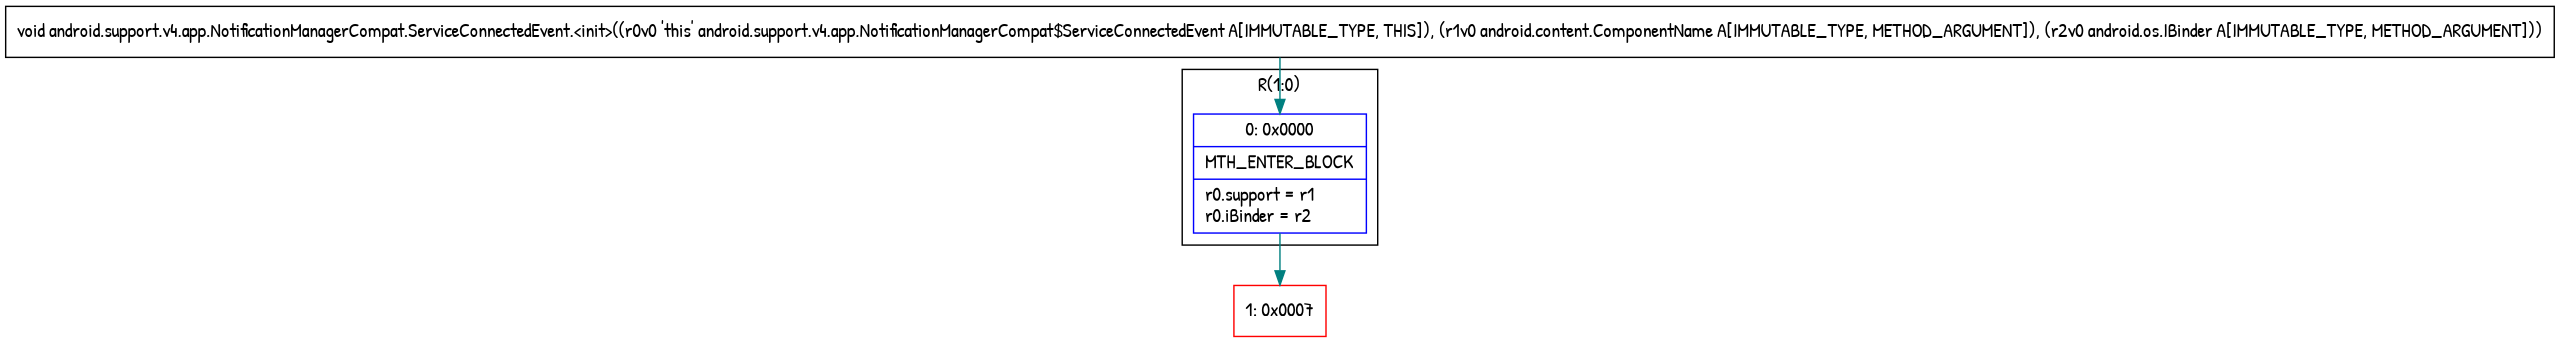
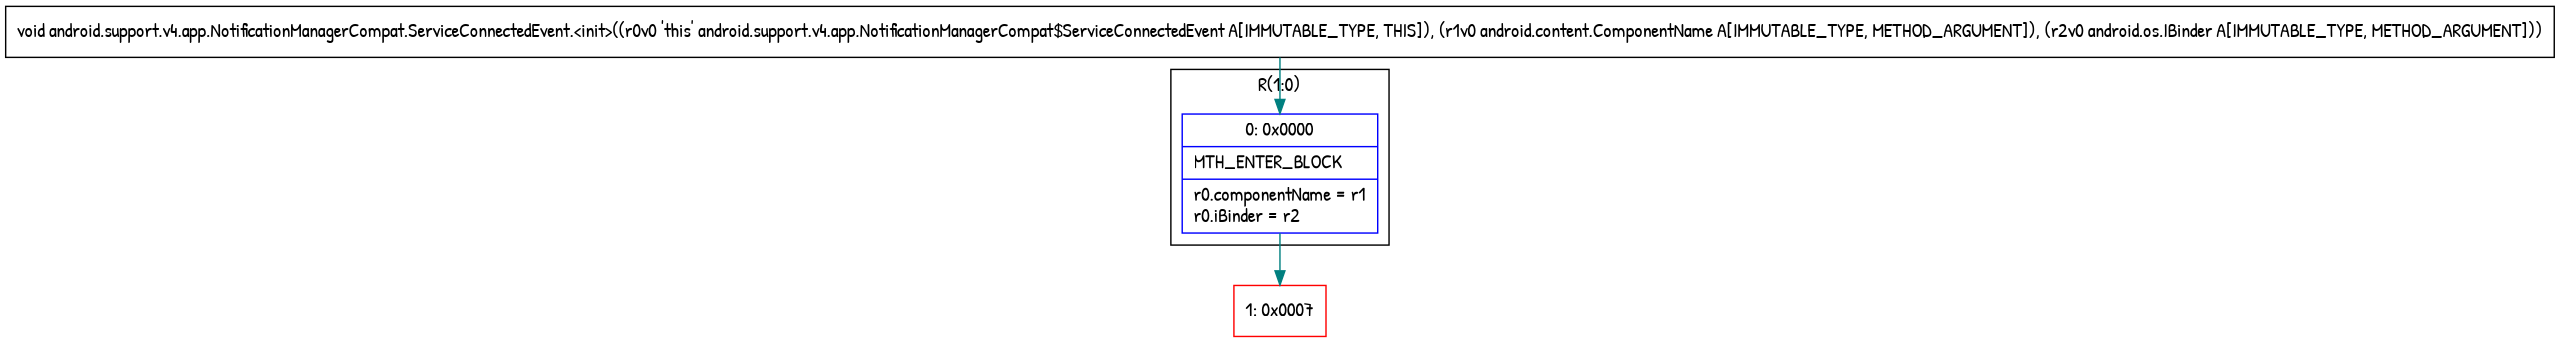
(1260, 195) -> (1280, 195)
